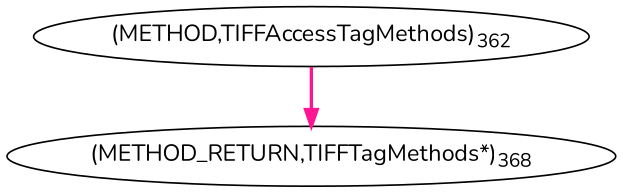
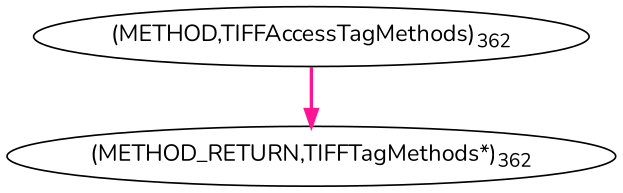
(515, 154) -> (515, 154)
